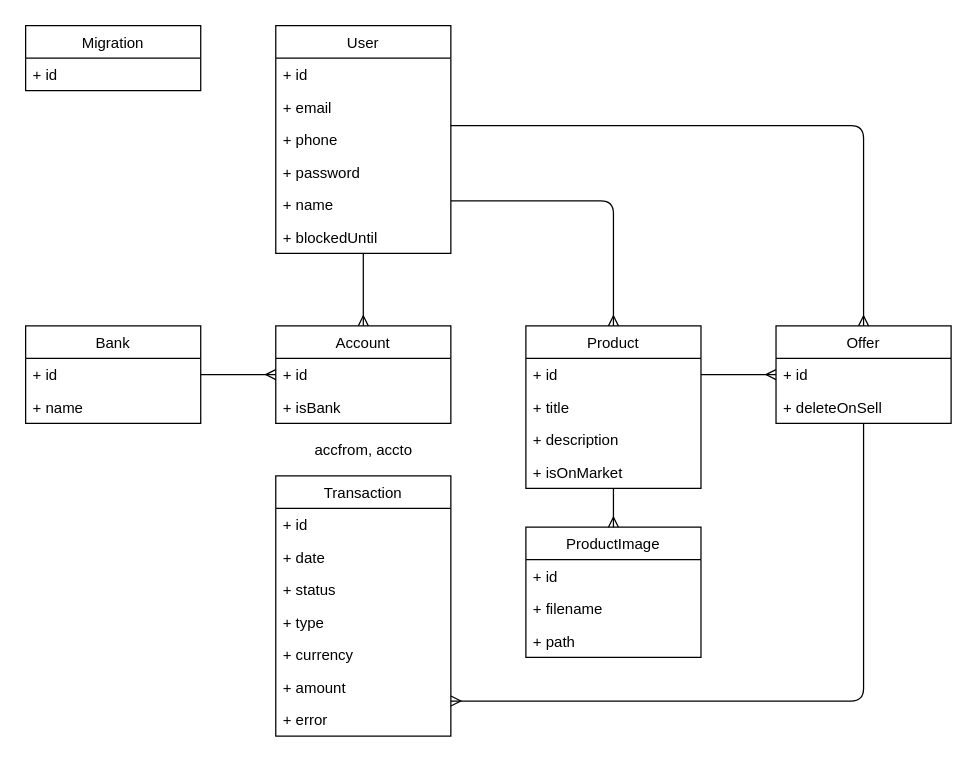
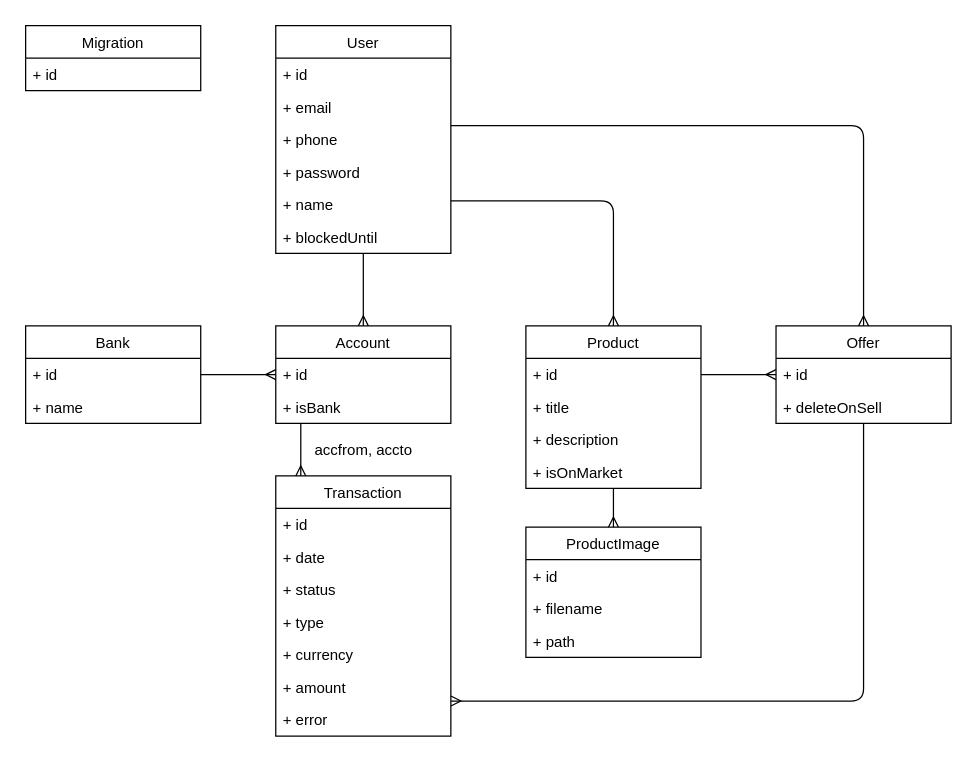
none -> (301, 447)
